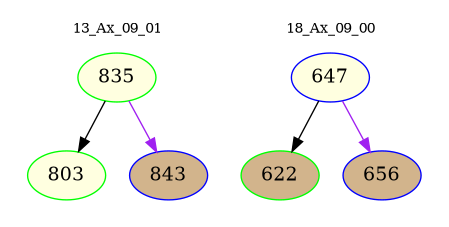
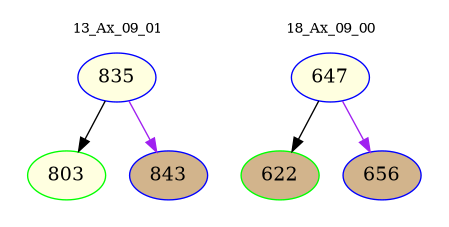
(117, 78) -> (117, 78)
